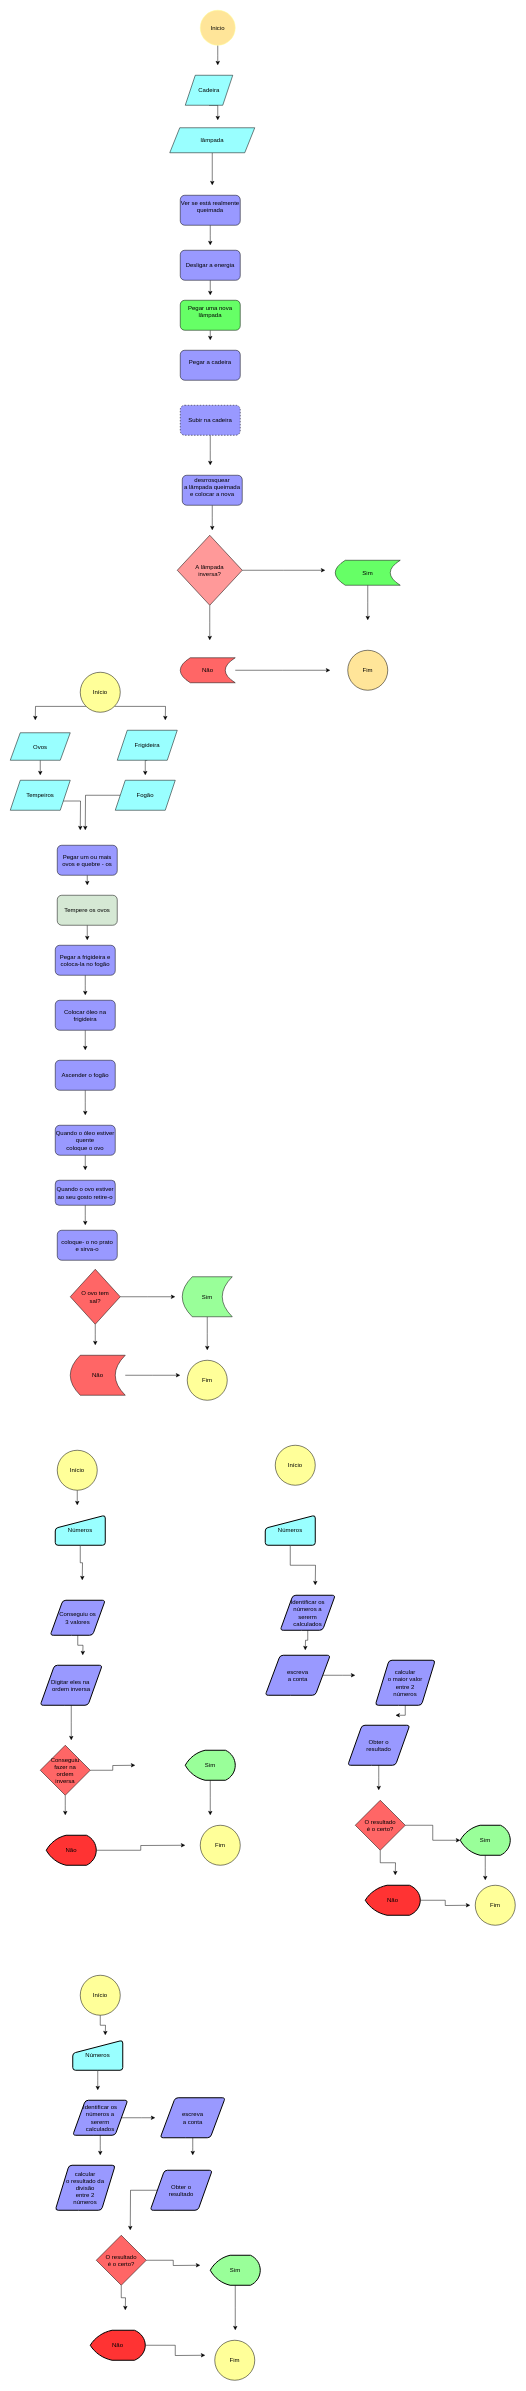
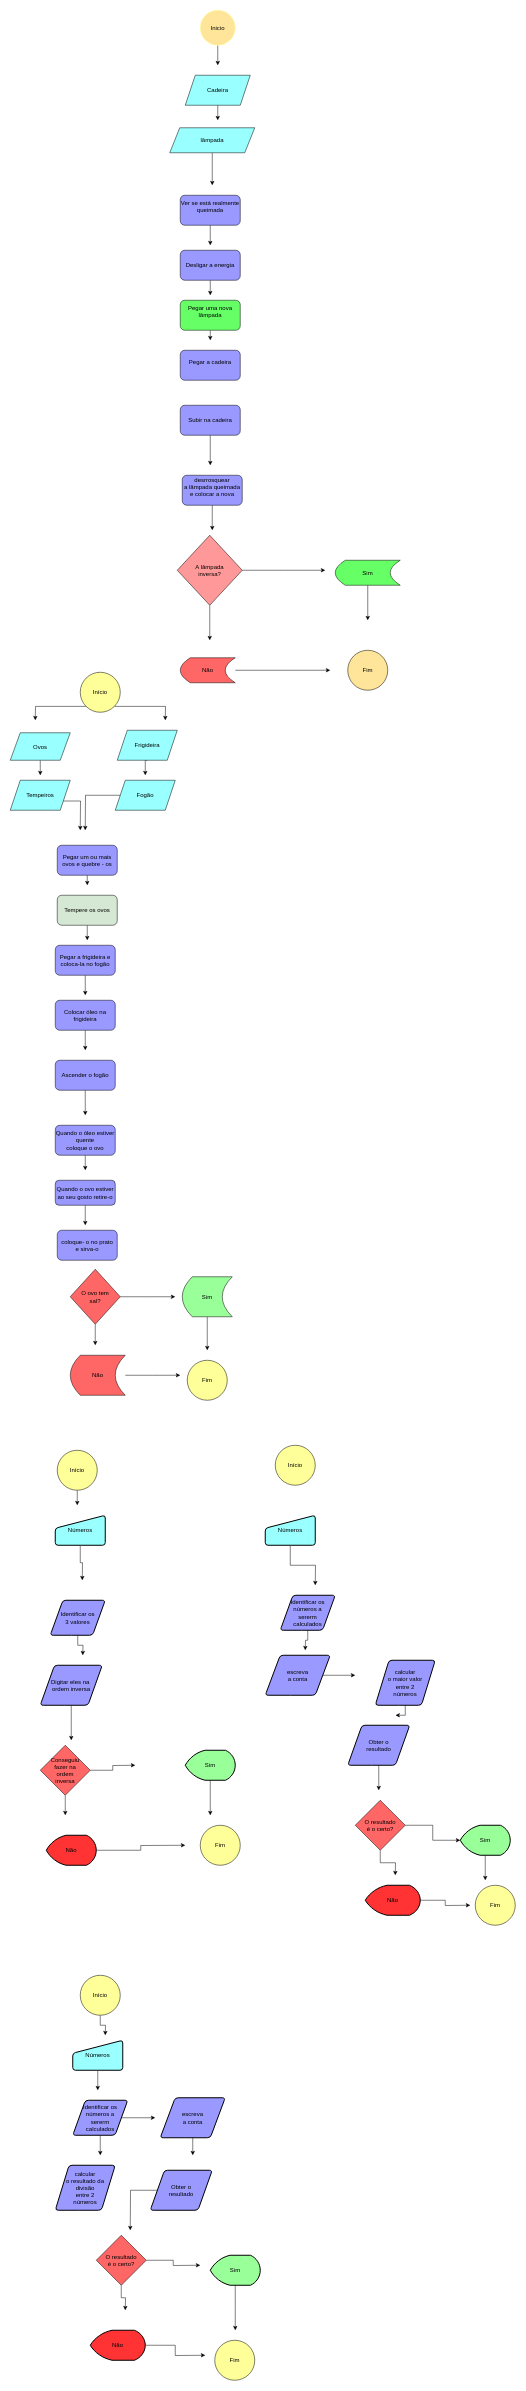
(209, 90) -> (218, 90)
(210, 420) -> (210, 420)
(78, 1618) -> (78, 1618)
